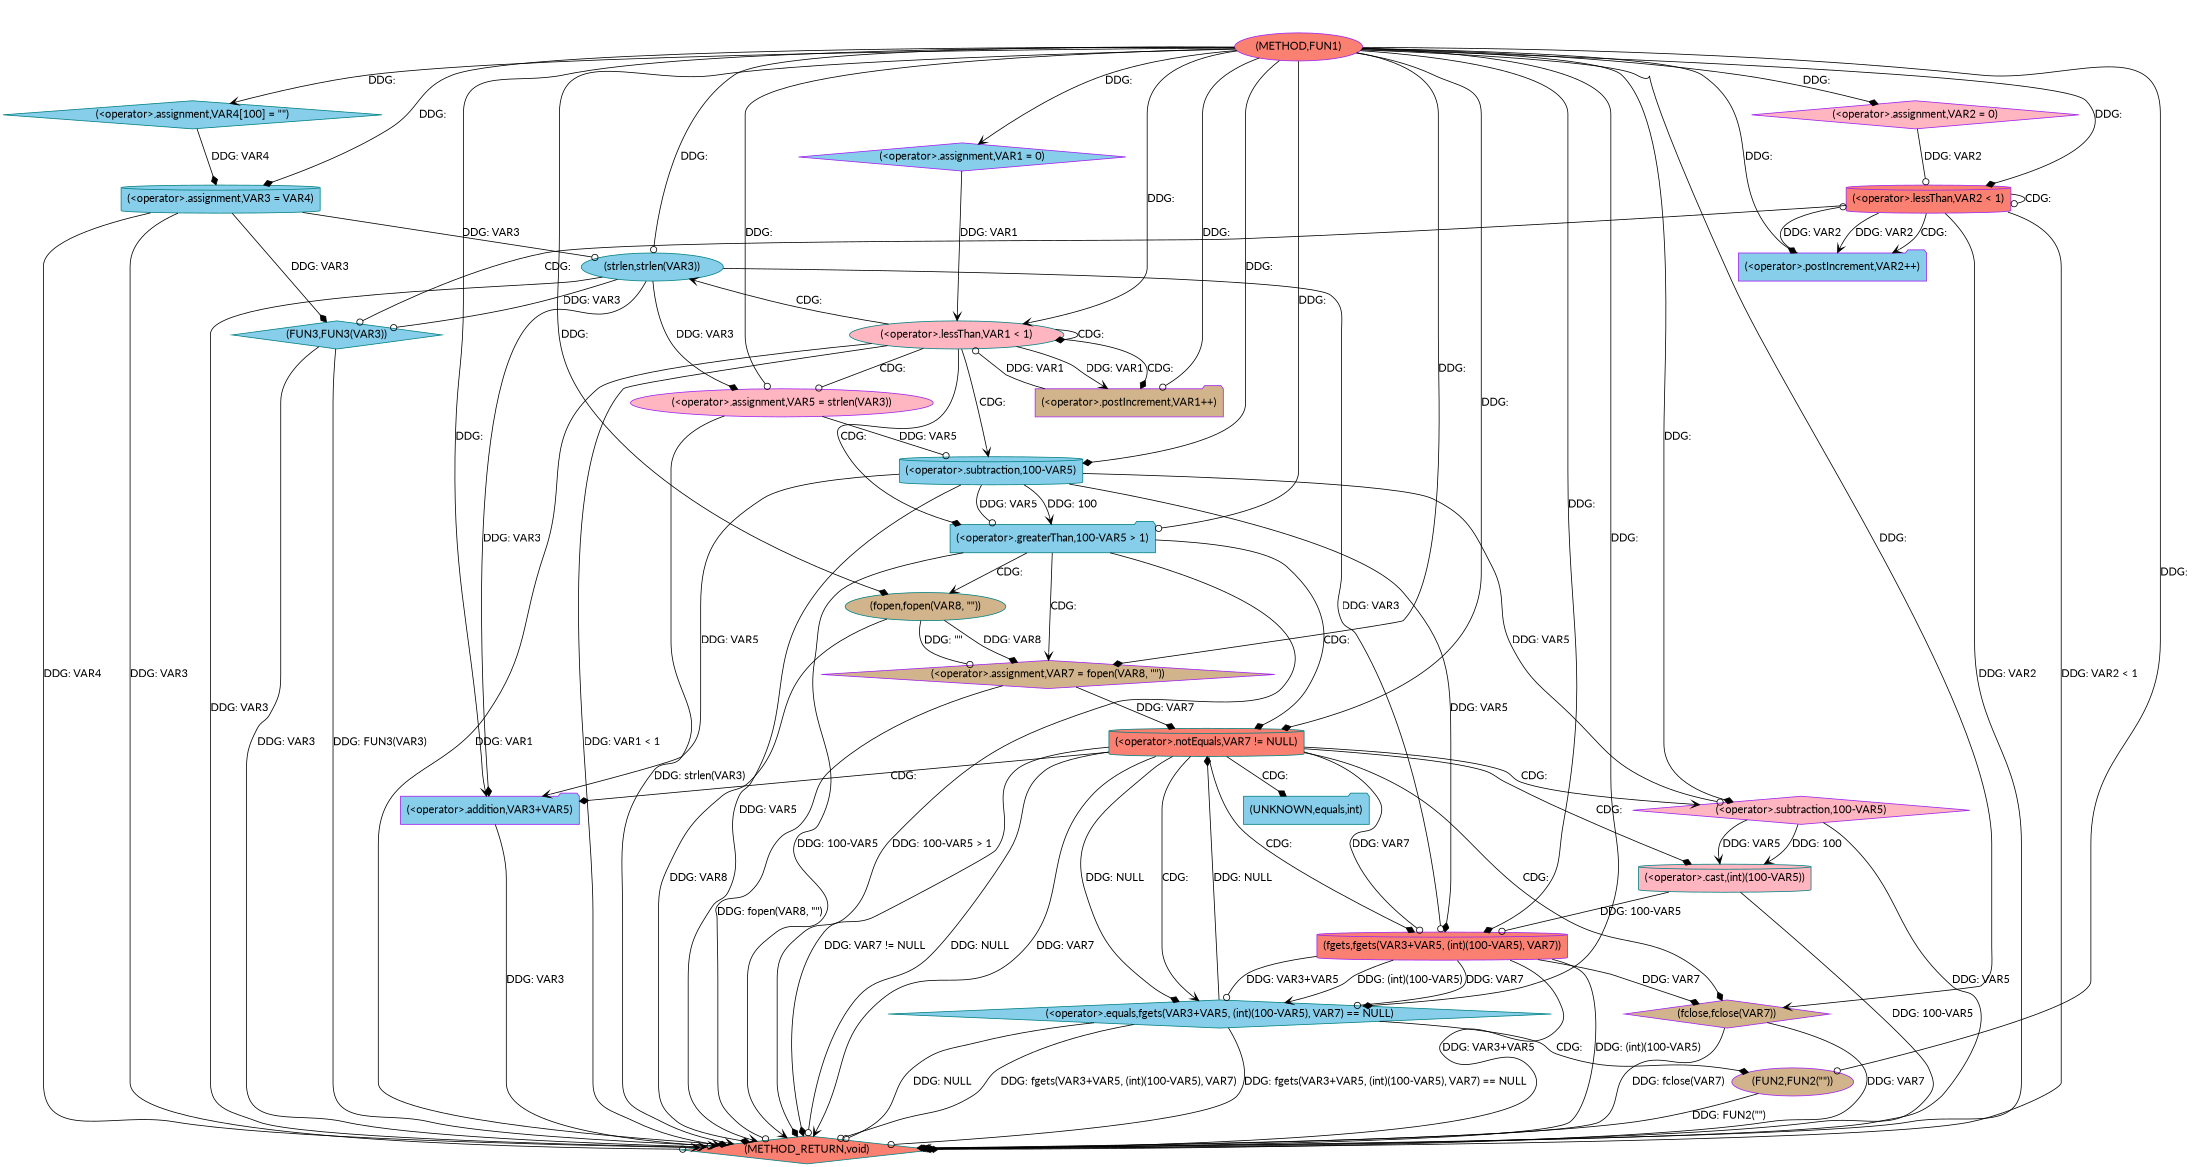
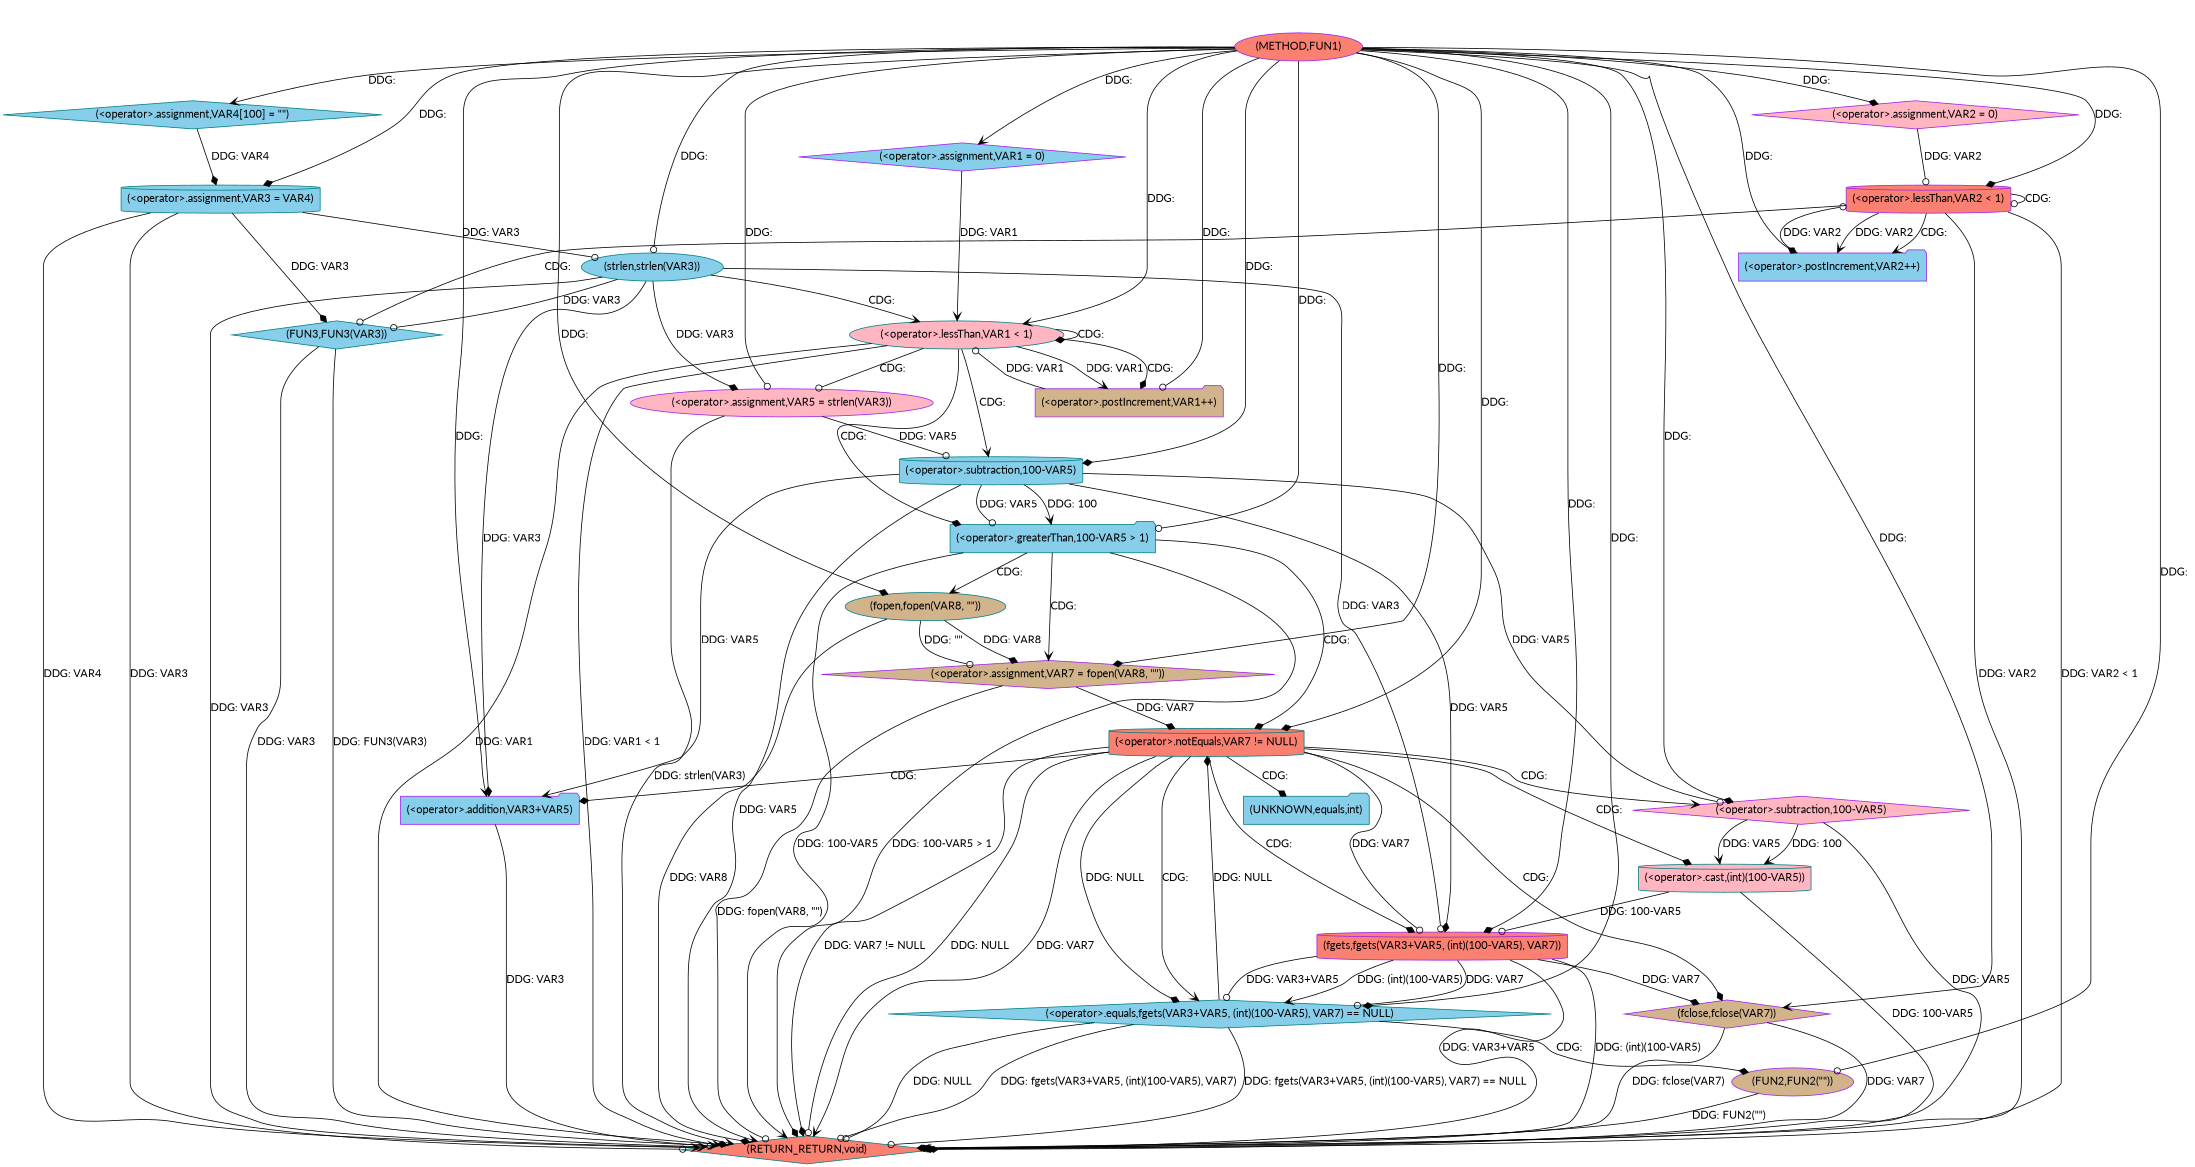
(792, 306) -> (813, 292)
(807, 1150) -> (807, 1150)
